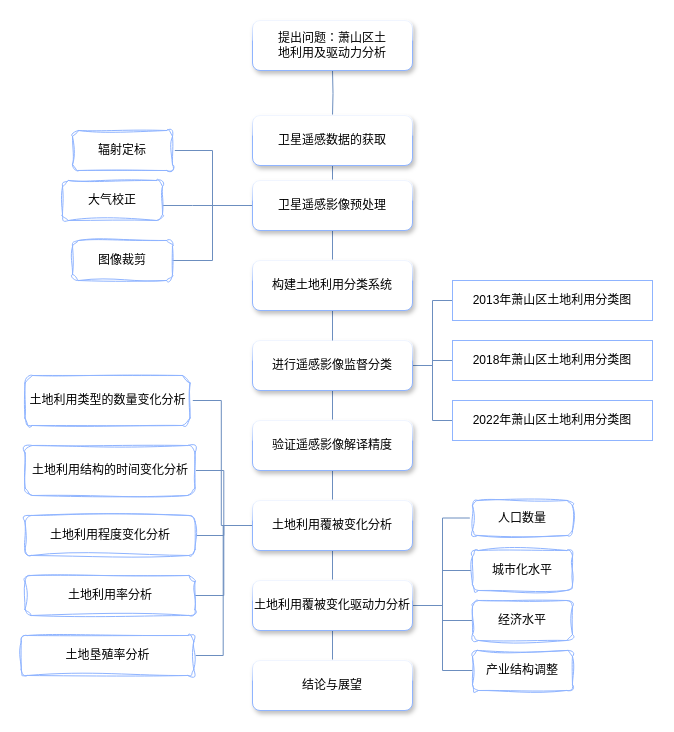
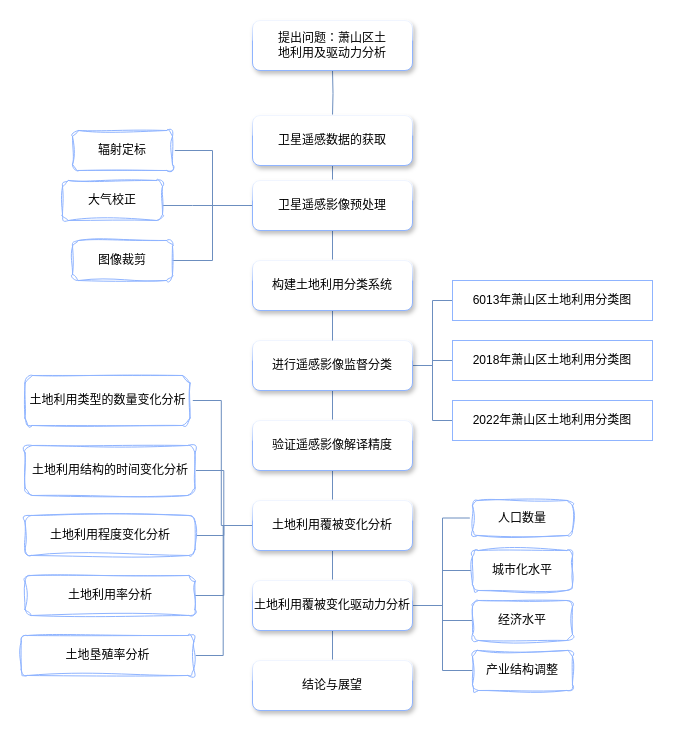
(553, 301) -> (553, 301)
